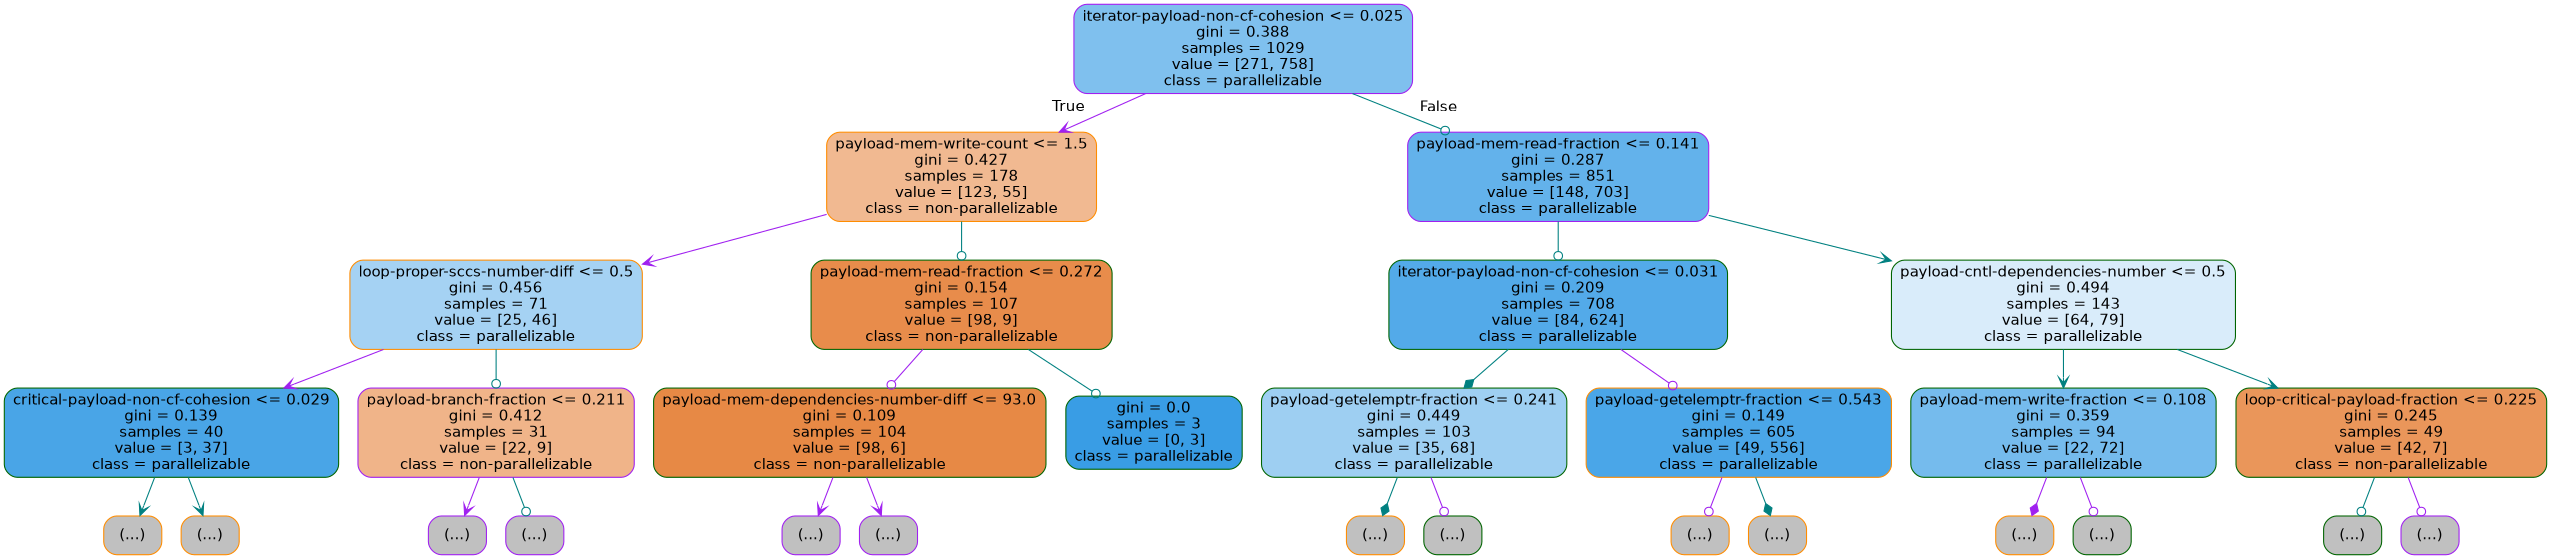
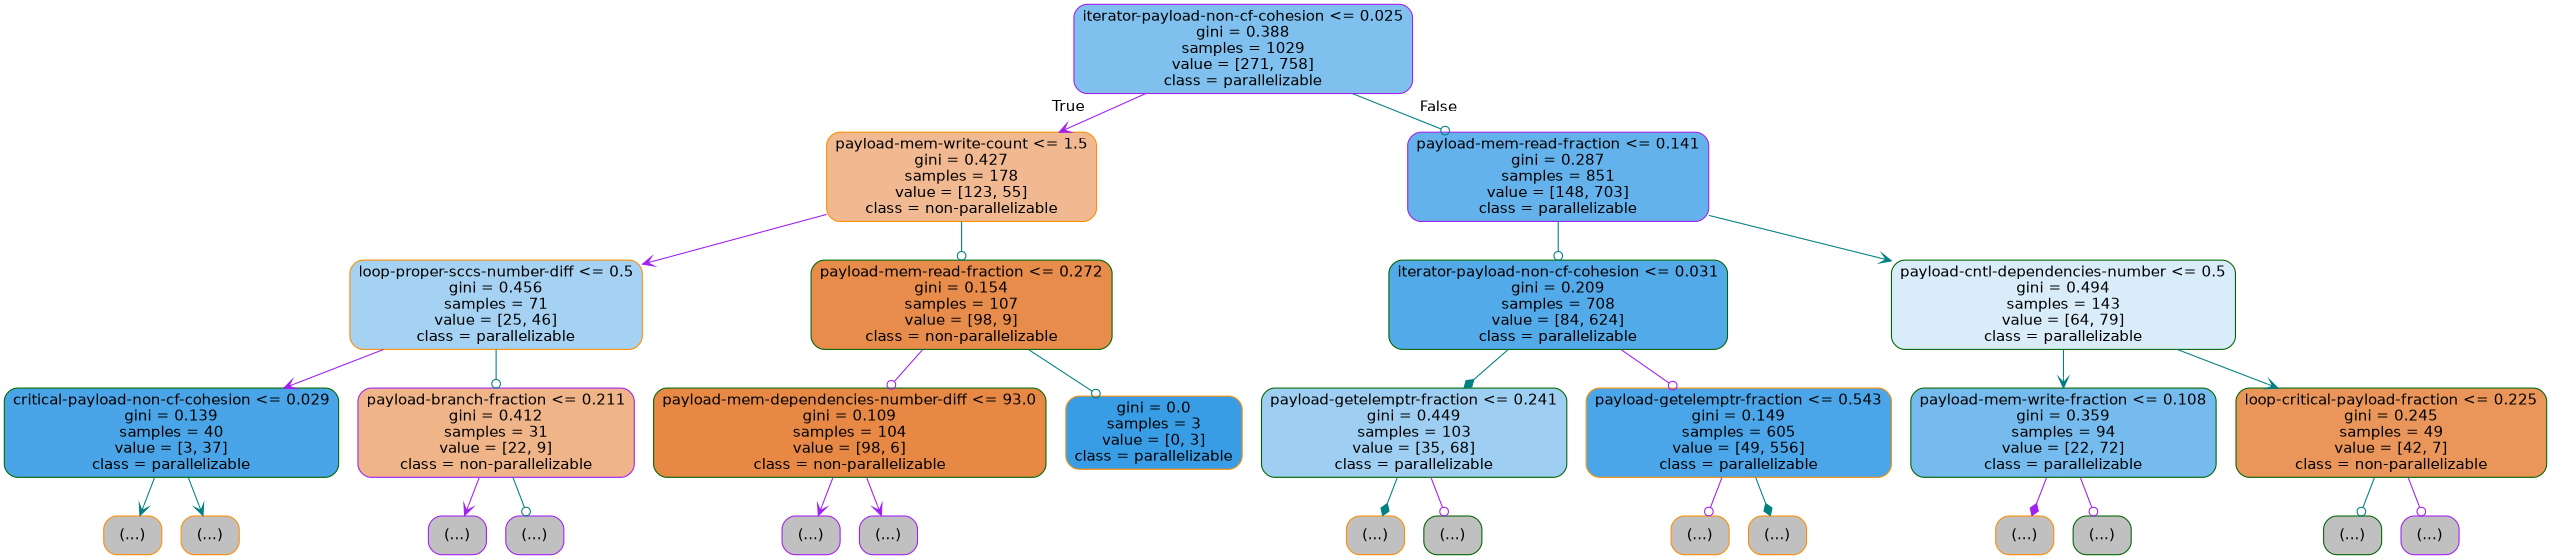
(1154, 433) -> (1154, 433)
